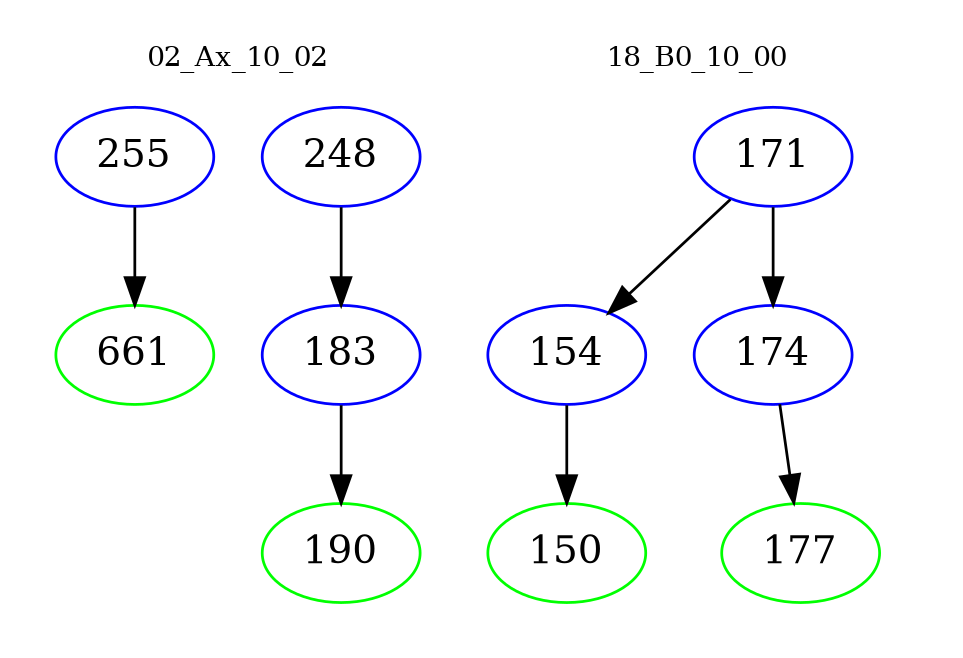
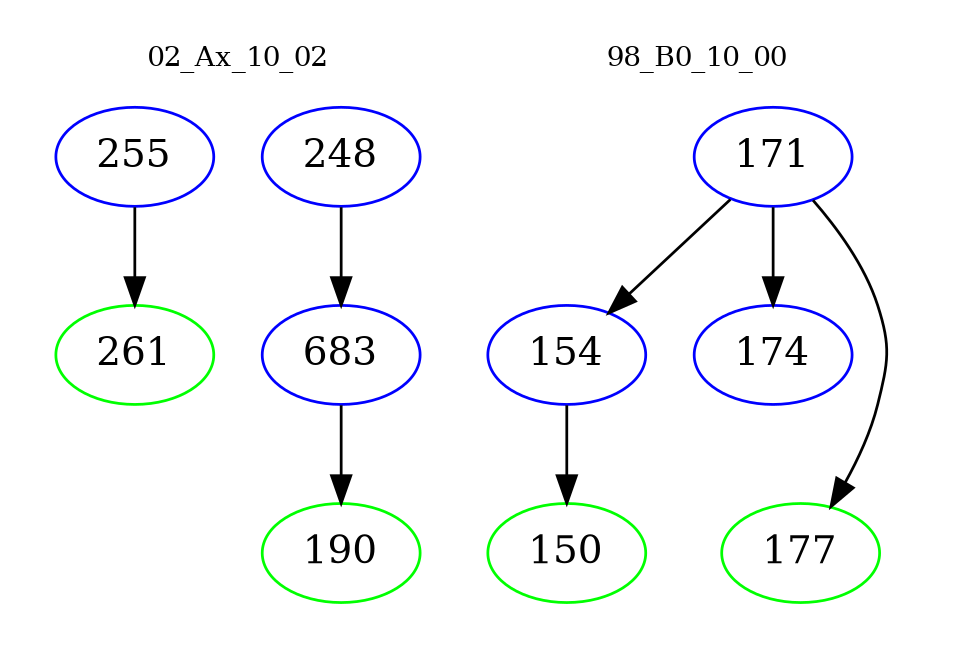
(697, 59) -> (697, 59)
(135, 355) -> (135, 355)
(341, 355) -> (341, 355)
(785, 440) -> (885, 335)
